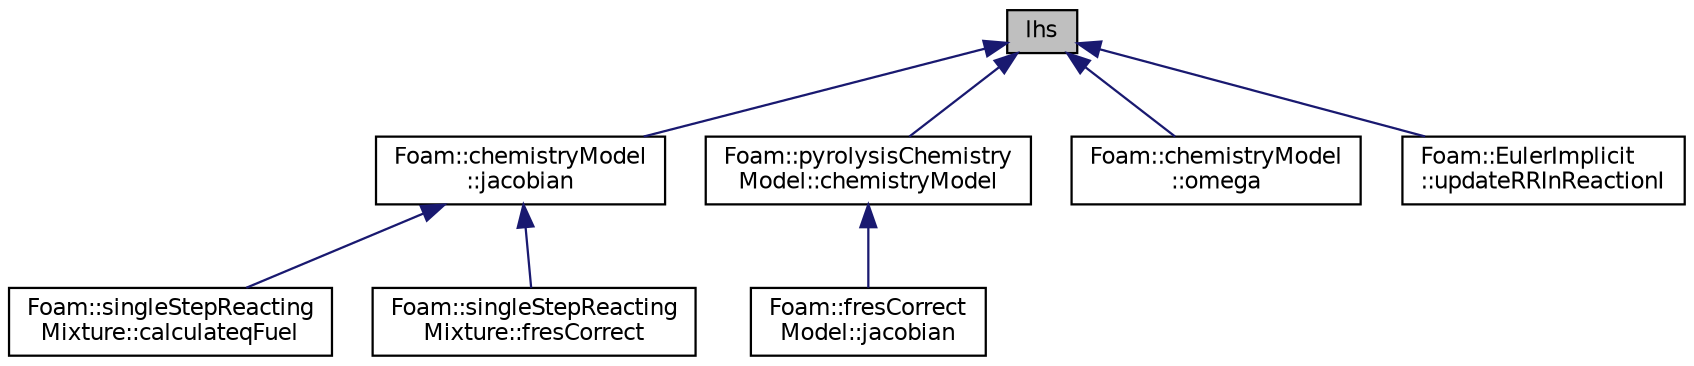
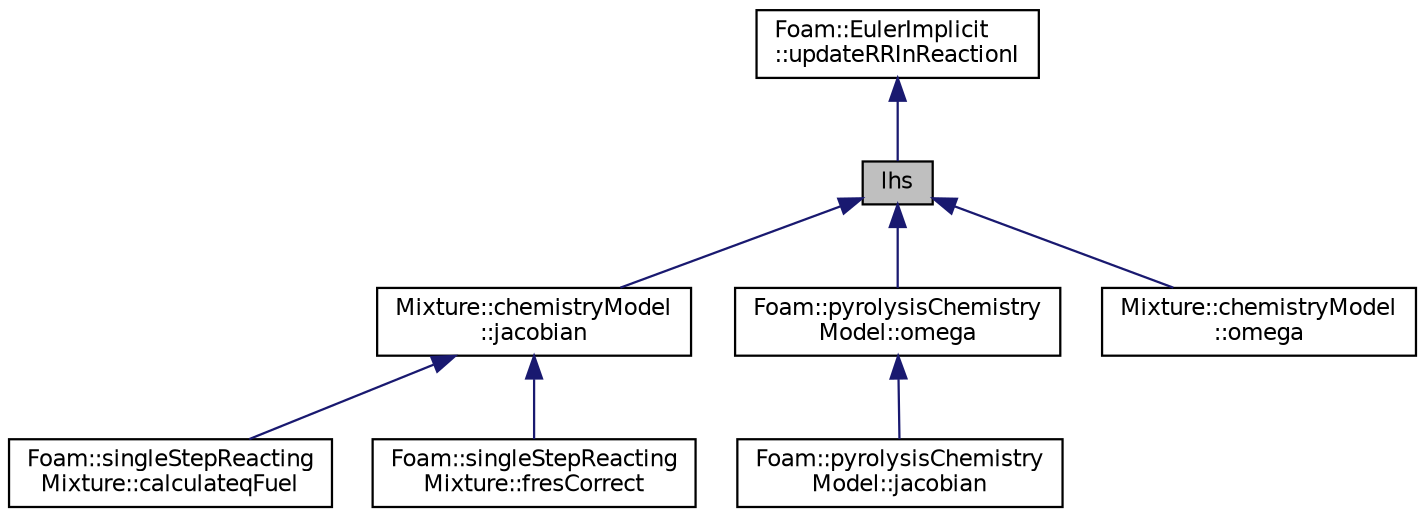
(1262, 93) -> (898, 131)
(521, 171) -> (534, 322)
(868, 171) -> (898, 322)
(1216, 171) -> (1259, 322)
(868, 322) -> (900, 473)
